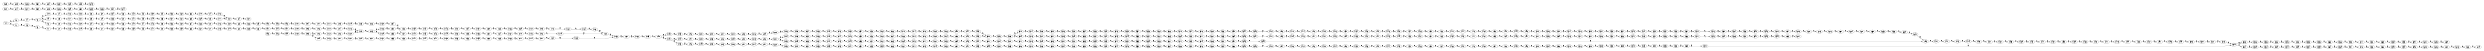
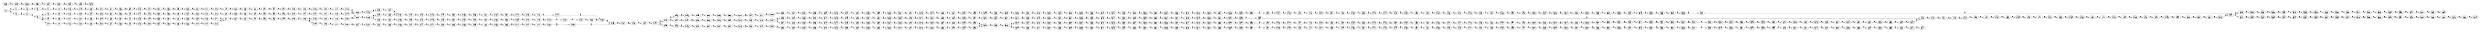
none -> (255, 19)
none -> (1800, 28)
